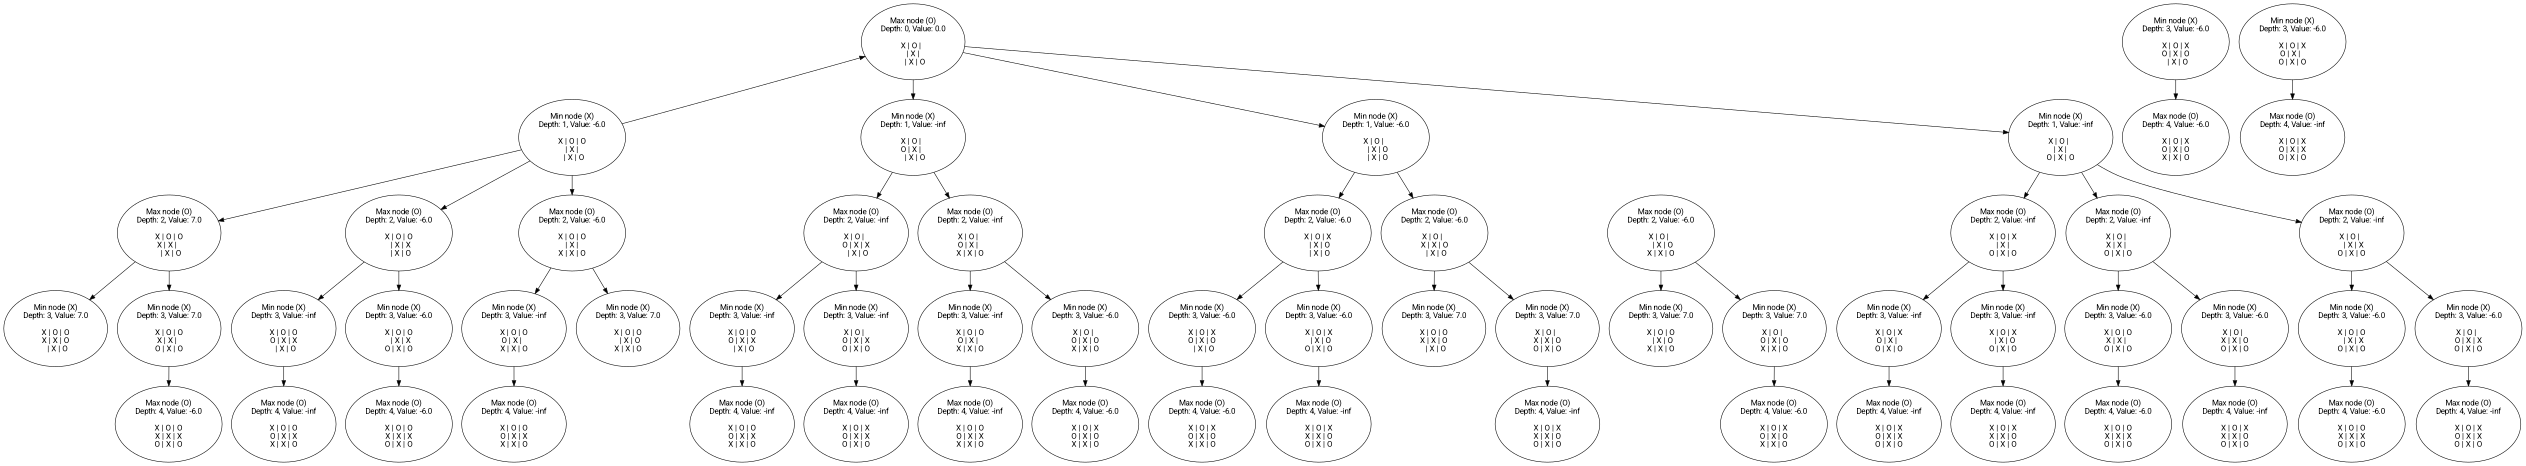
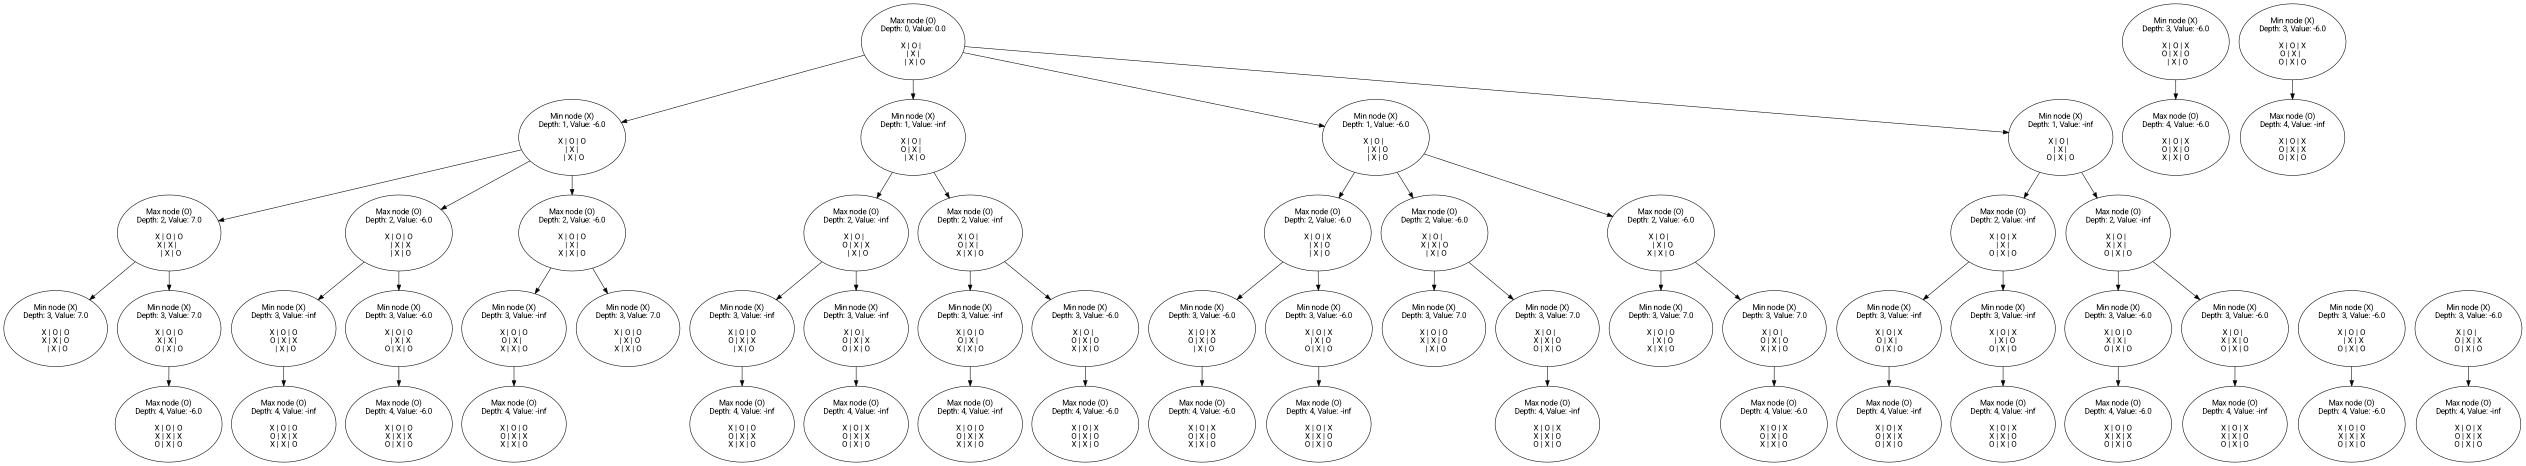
(741, 91) -> (745, 88)
none -> (1516, 184)
(2352, 233) -> none
